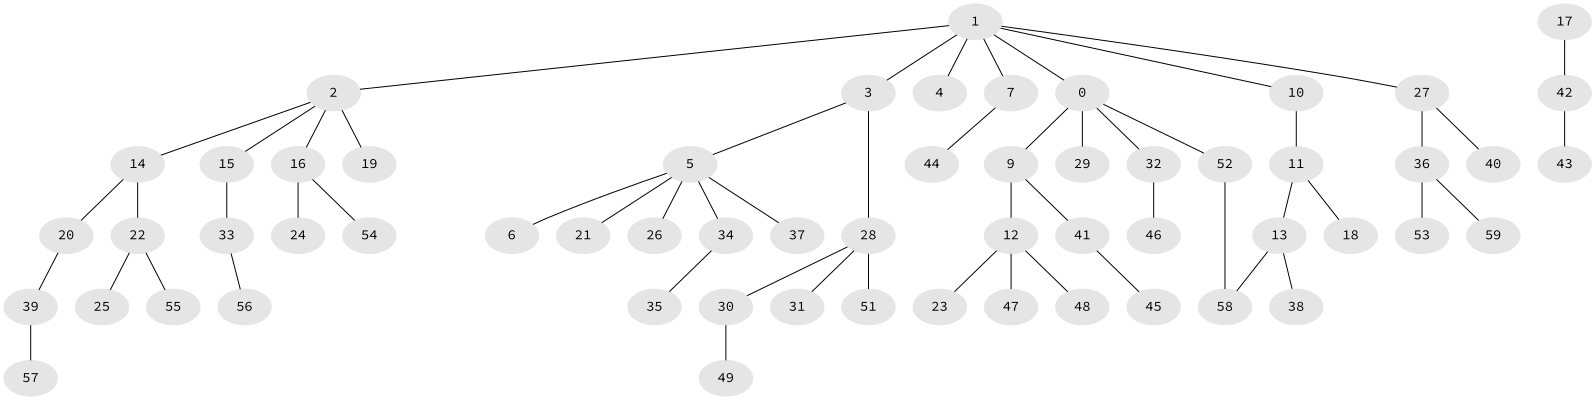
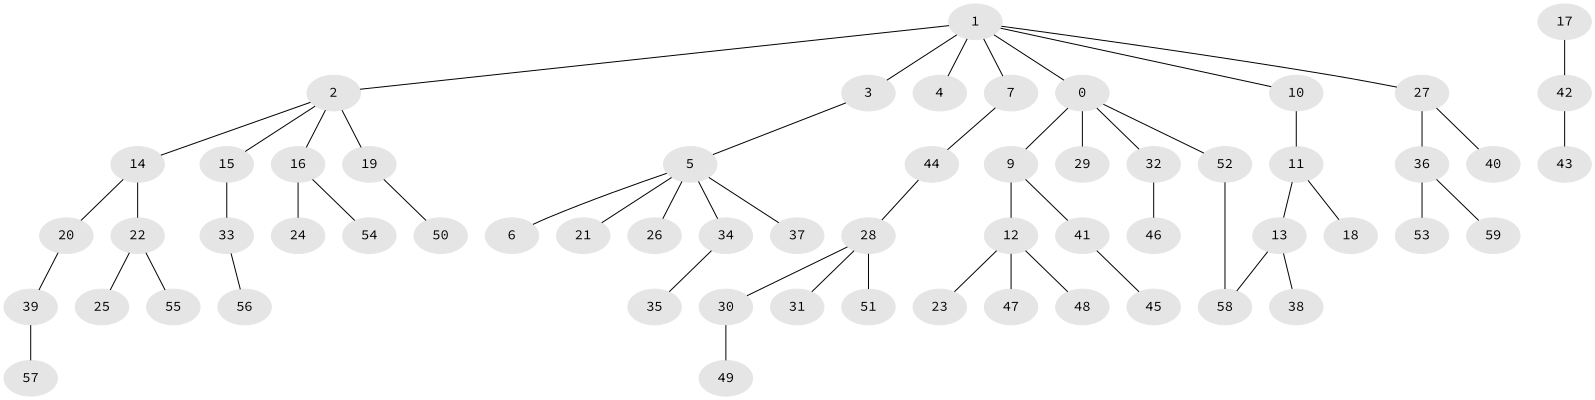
(868, 164) -> (900, 200)
none -> (441, 236)
